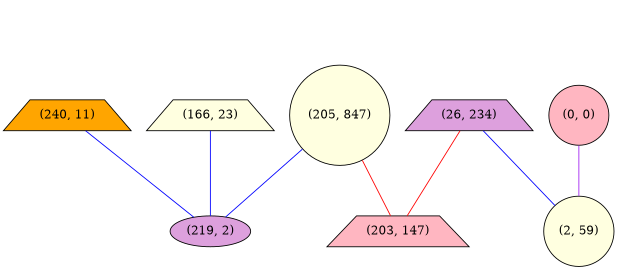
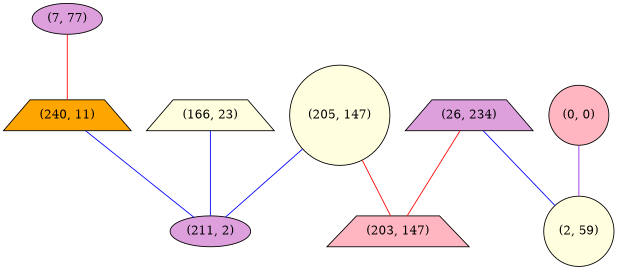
none -> (67, 19)
(340, 115) -> (340, 115)
(210, 231) -> (210, 231)
